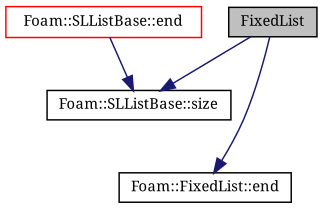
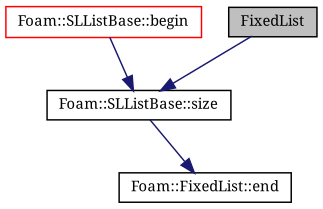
(104, 22) -> (104, 22)
(251, 101) -> (167, 141)
